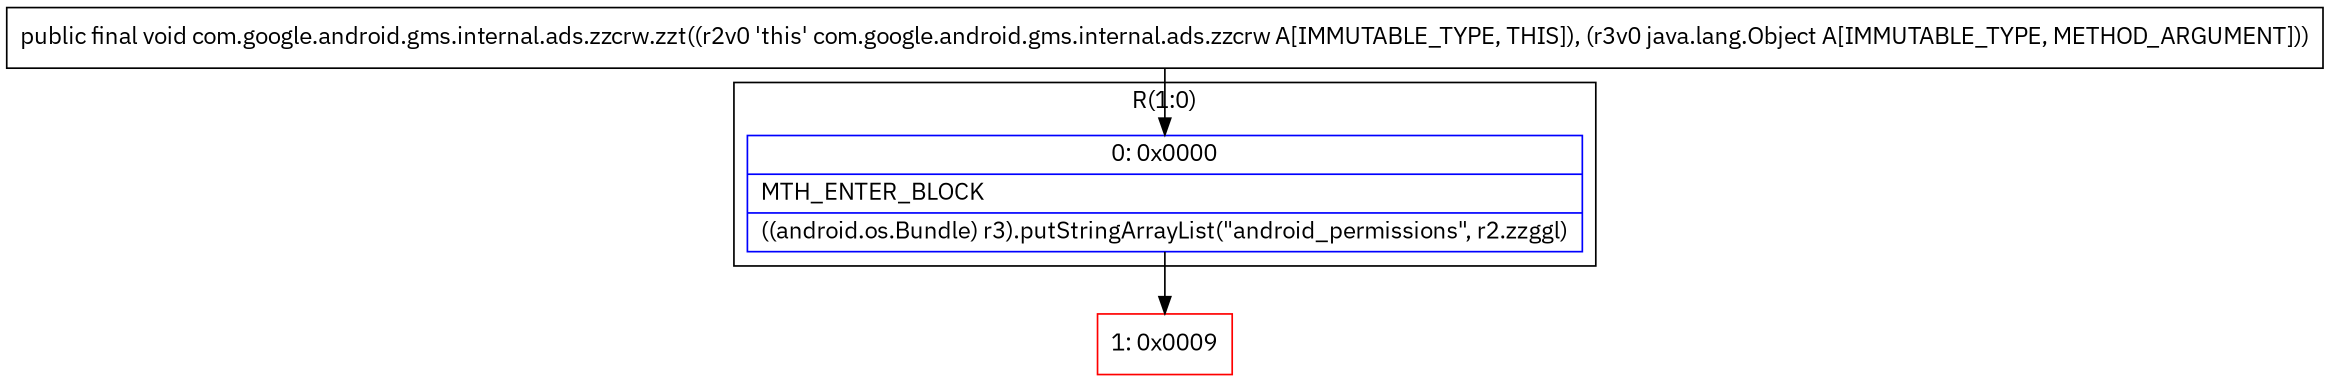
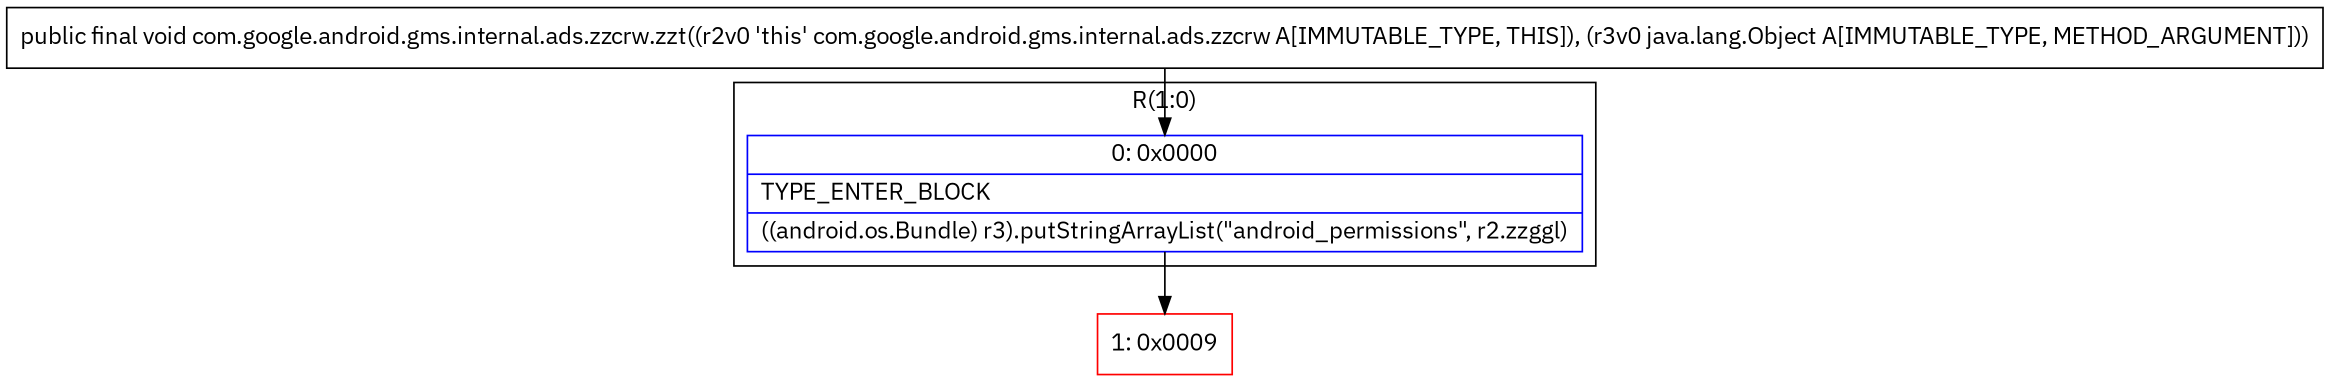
(873, 193) -> (876, 193)
